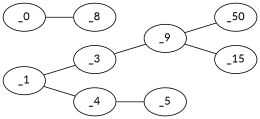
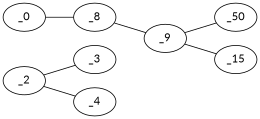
(130, 49) -> (130, 28)
(24, 81) -> (24, 81)
(165, 102) -> none
